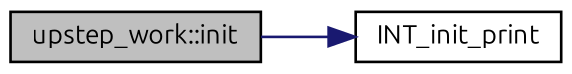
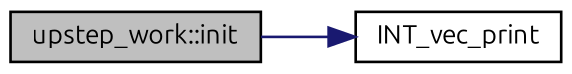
(458, 37) -> (458, 37)
